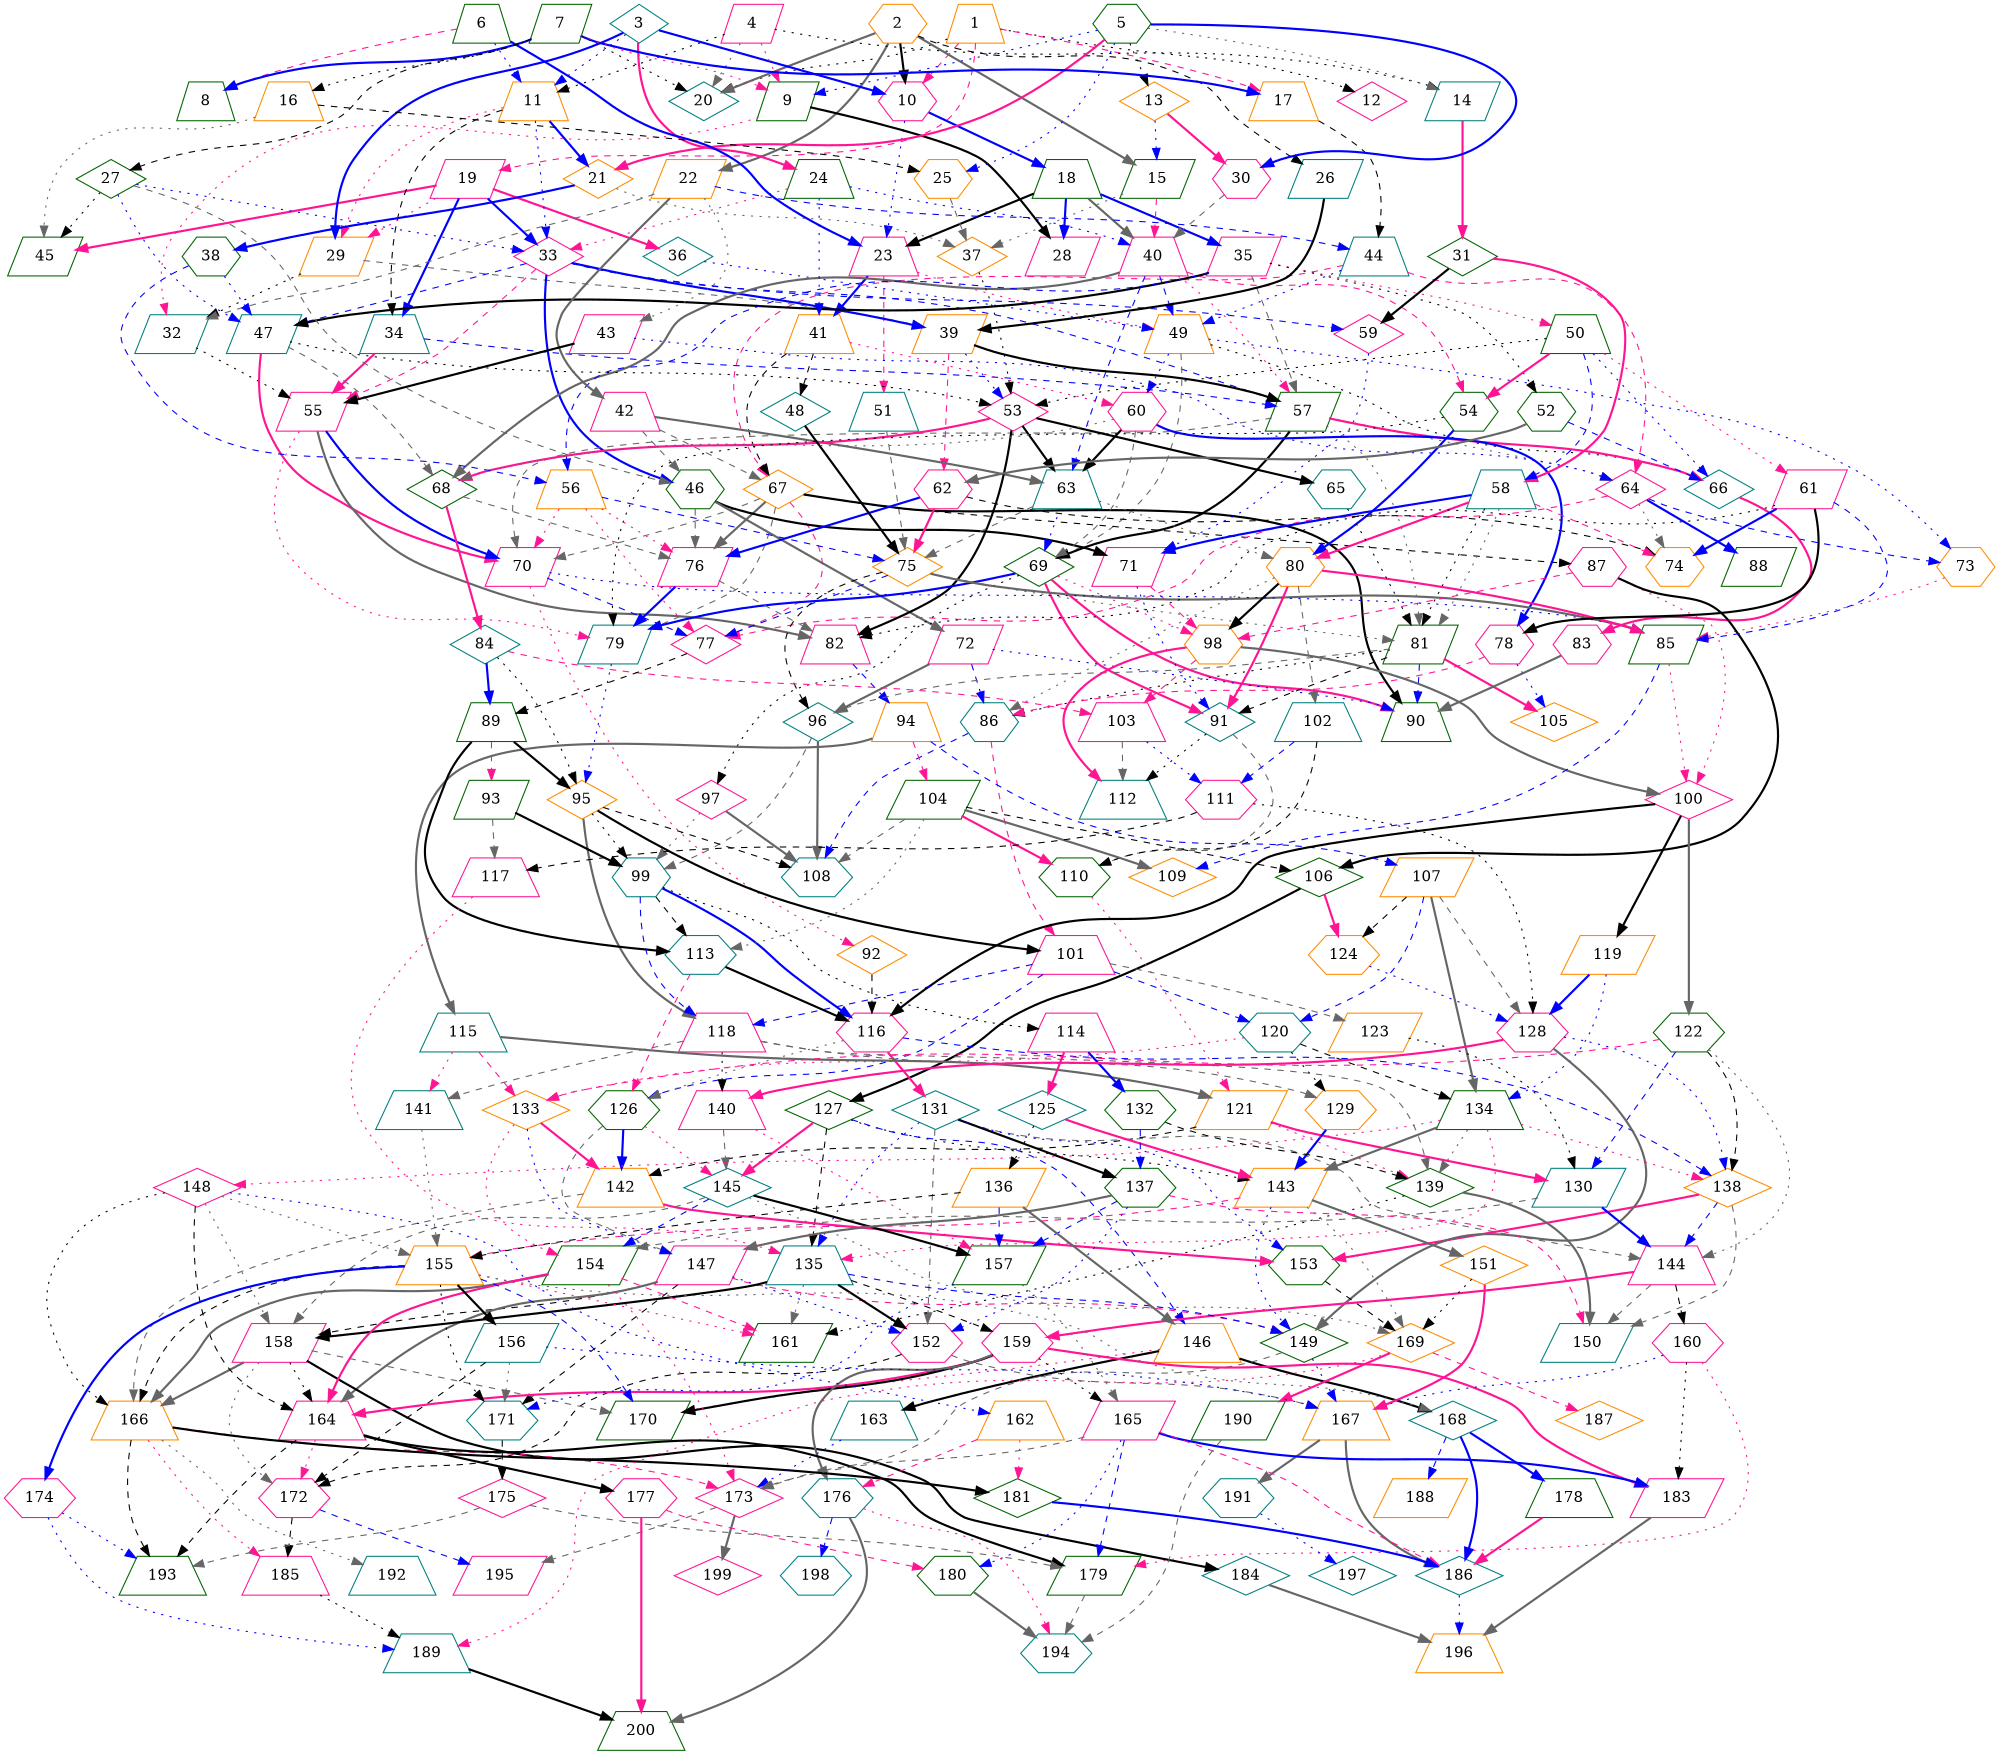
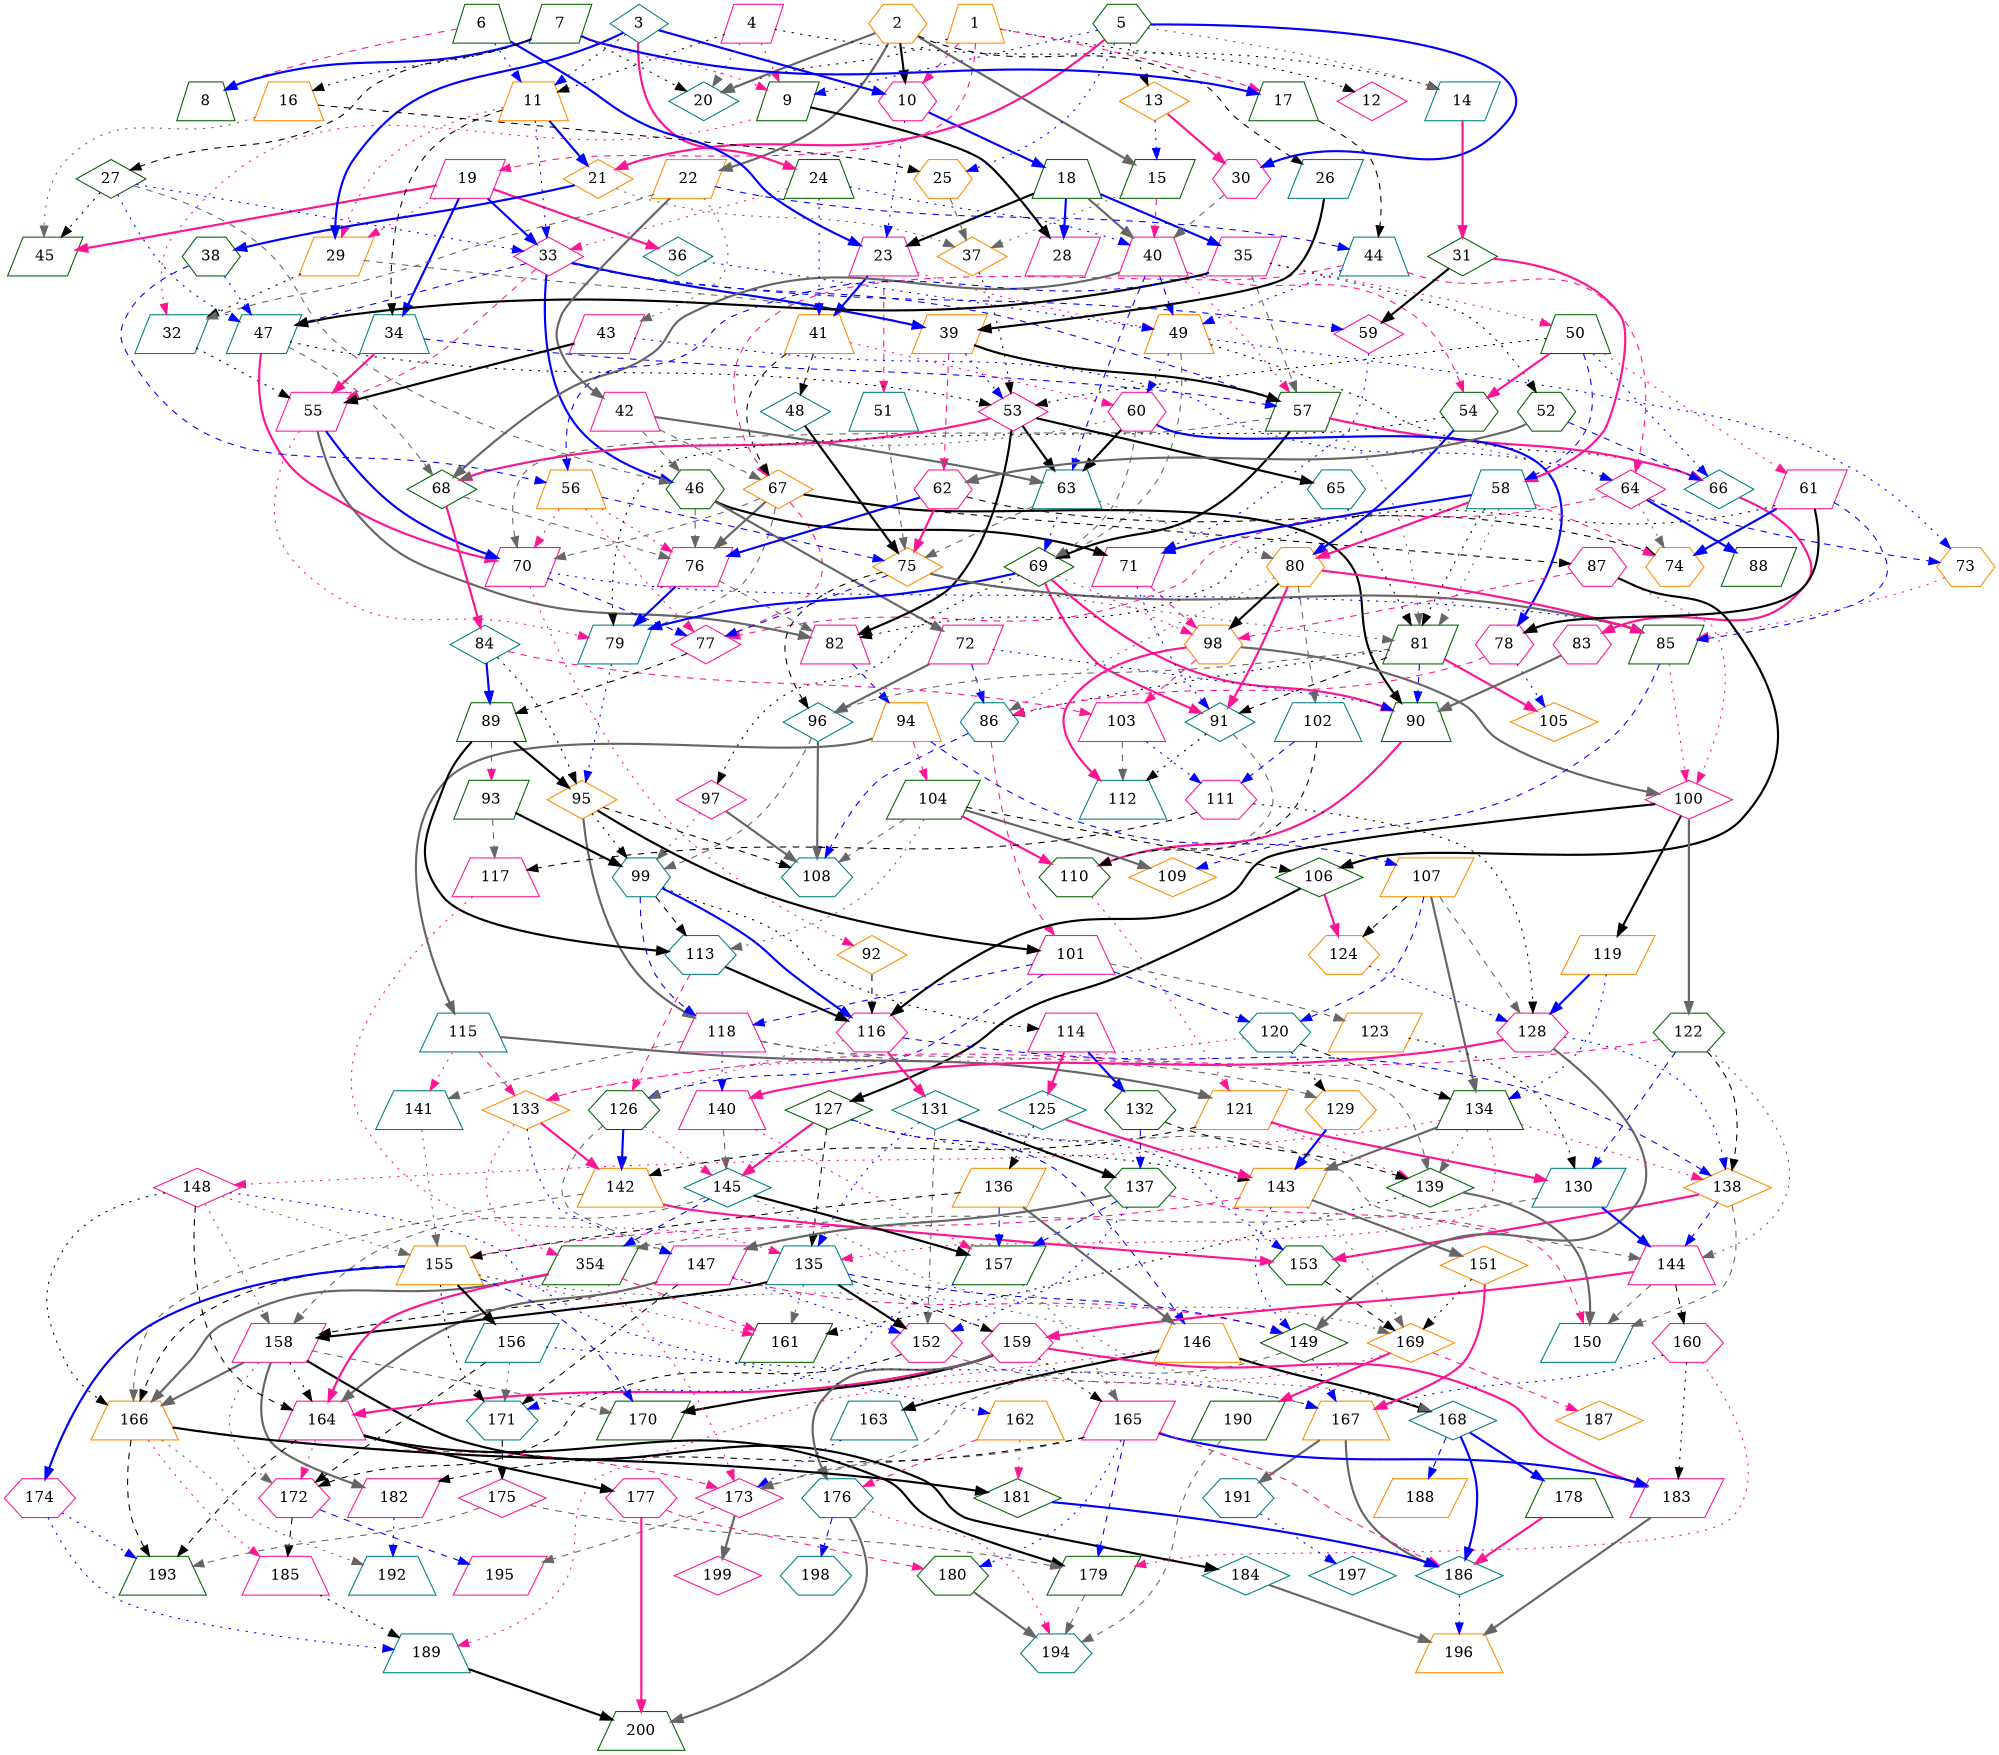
(1284, 101) -> (1284, 101)
none -> (1278, 833)
(722, 1066) -> (722, 1066)
(591, 1265) -> (591, 1265)
none -> (394, 1498)
